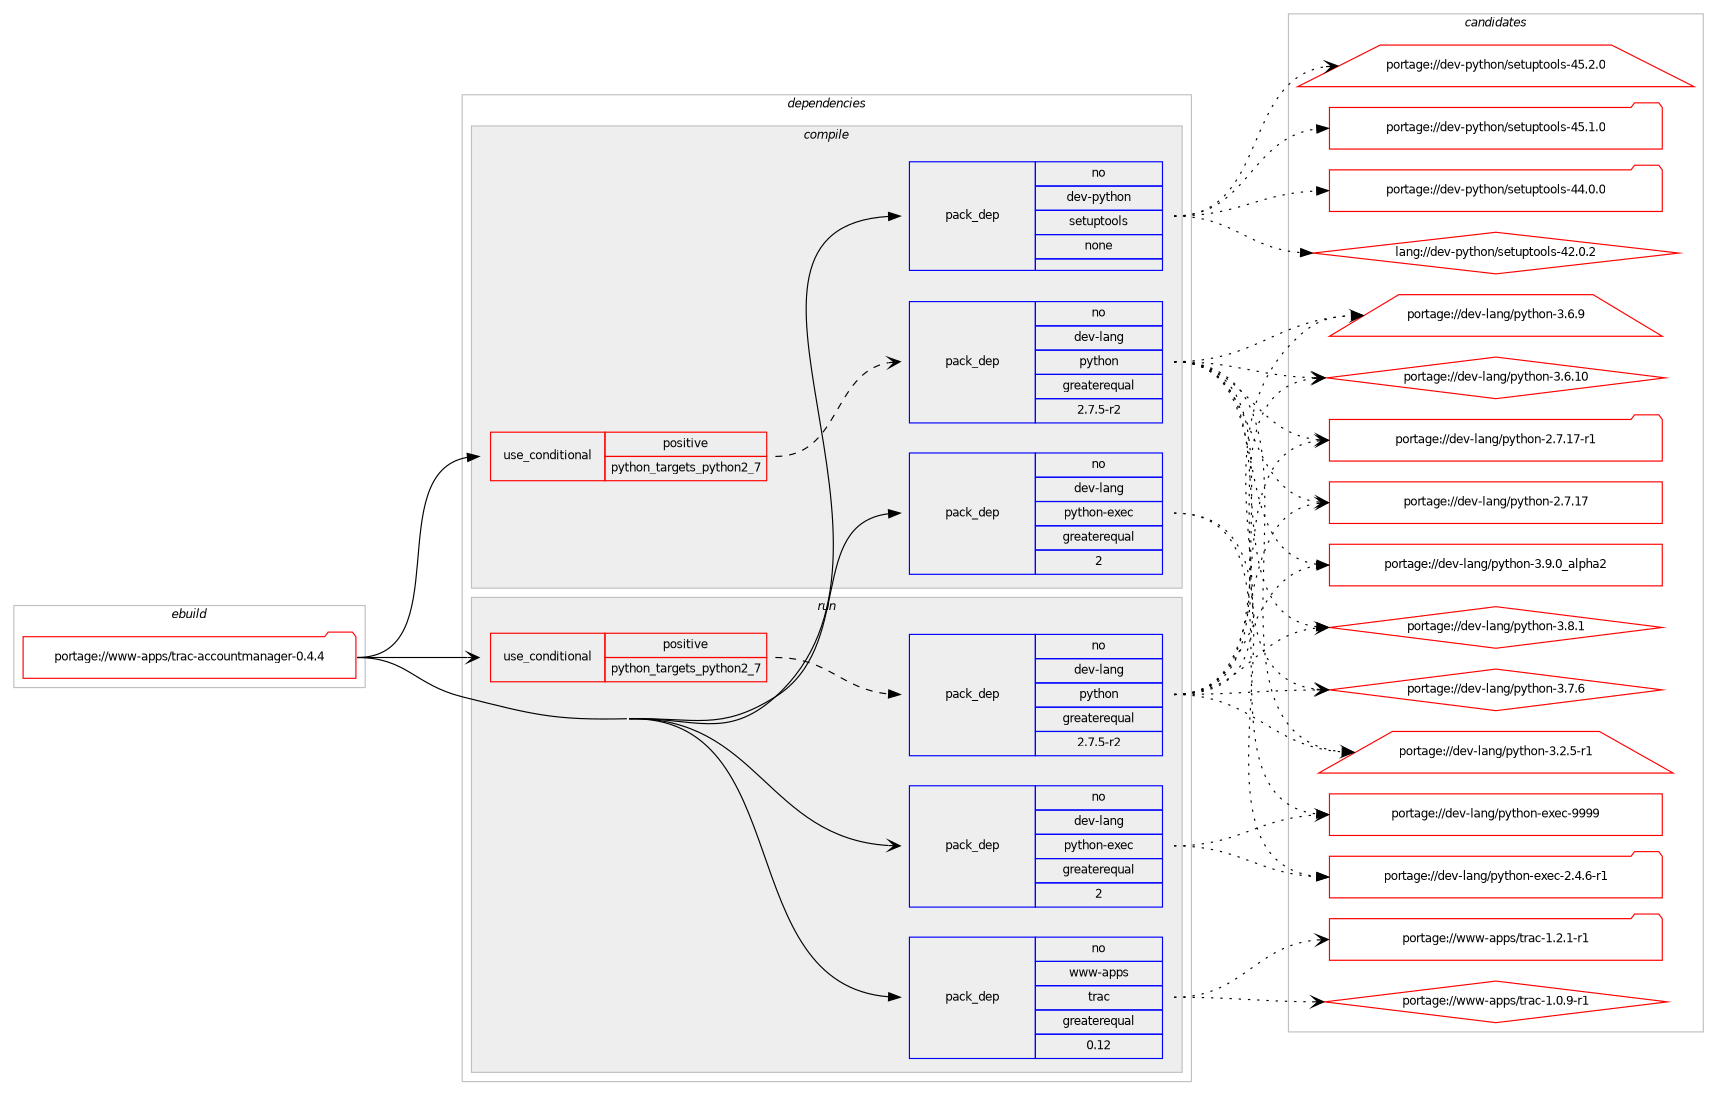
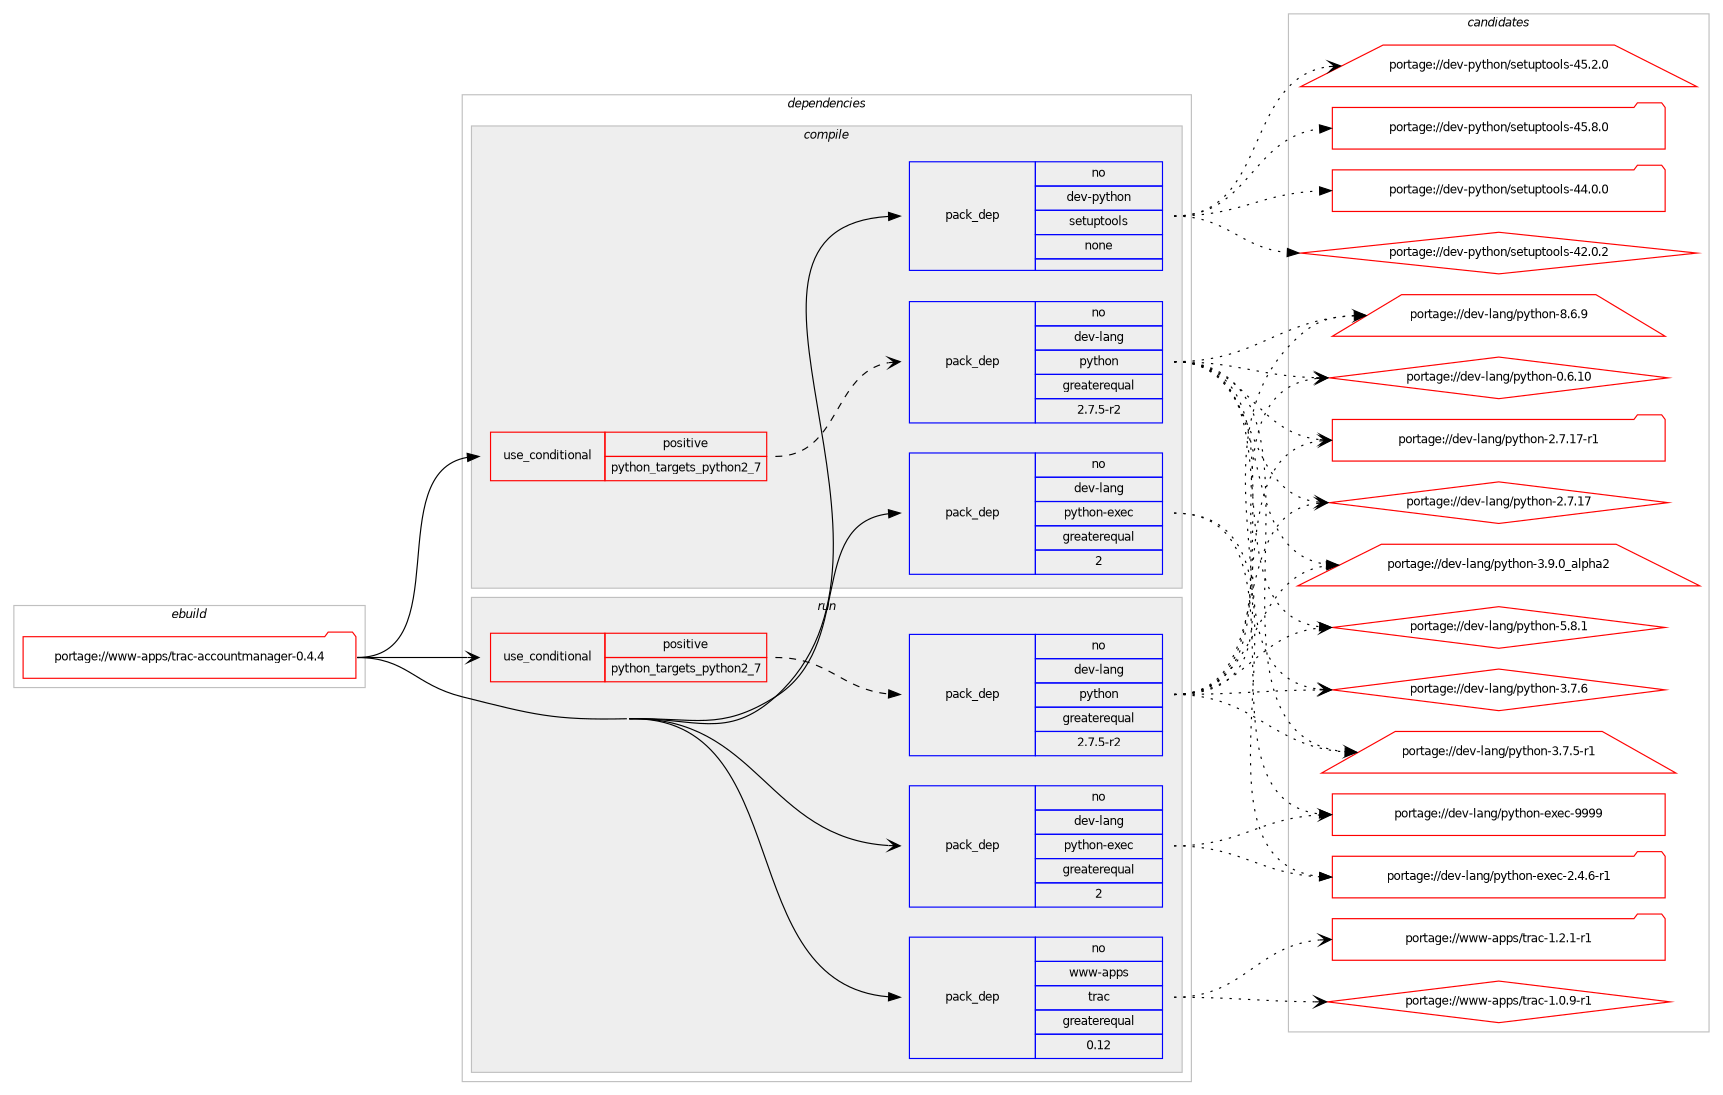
(1496, 128) -> (1499, 128)
(1496, 253) -> (1499, 253)
(1496, 315) -> (1499, 315)
(1496, 378) -> (1499, 378)
(1496, 503) -> (1499, 503)
(1496, 565) -> (1499, 565)
(1496, 627) -> (1499, 627)
(1496, 752) -> (1499, 752)
